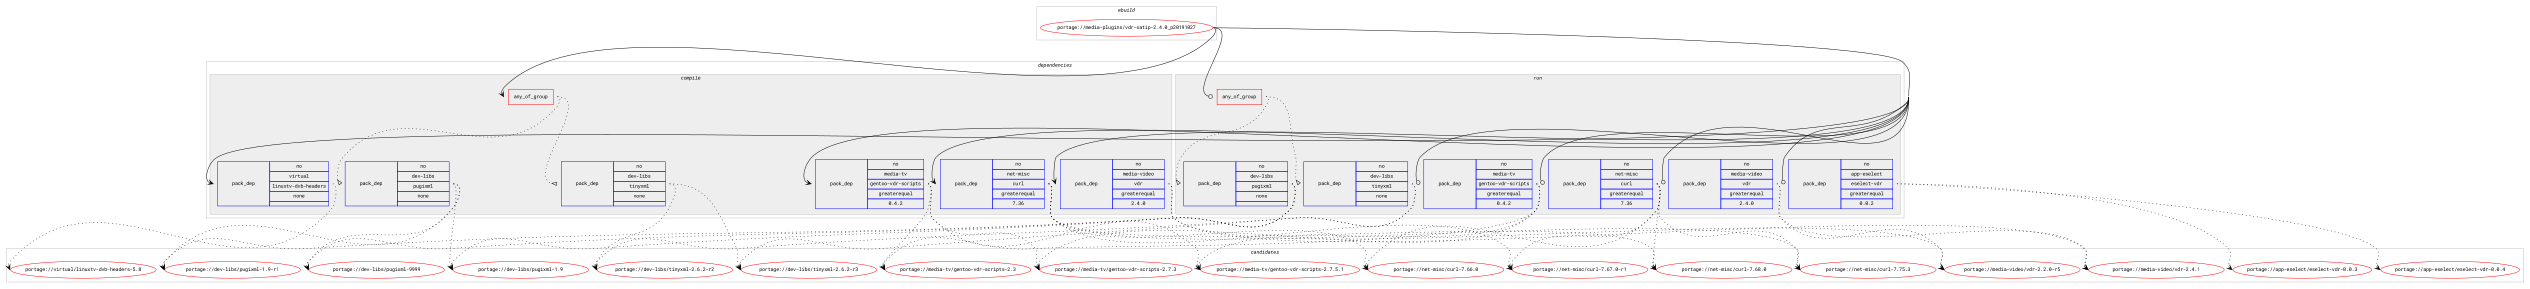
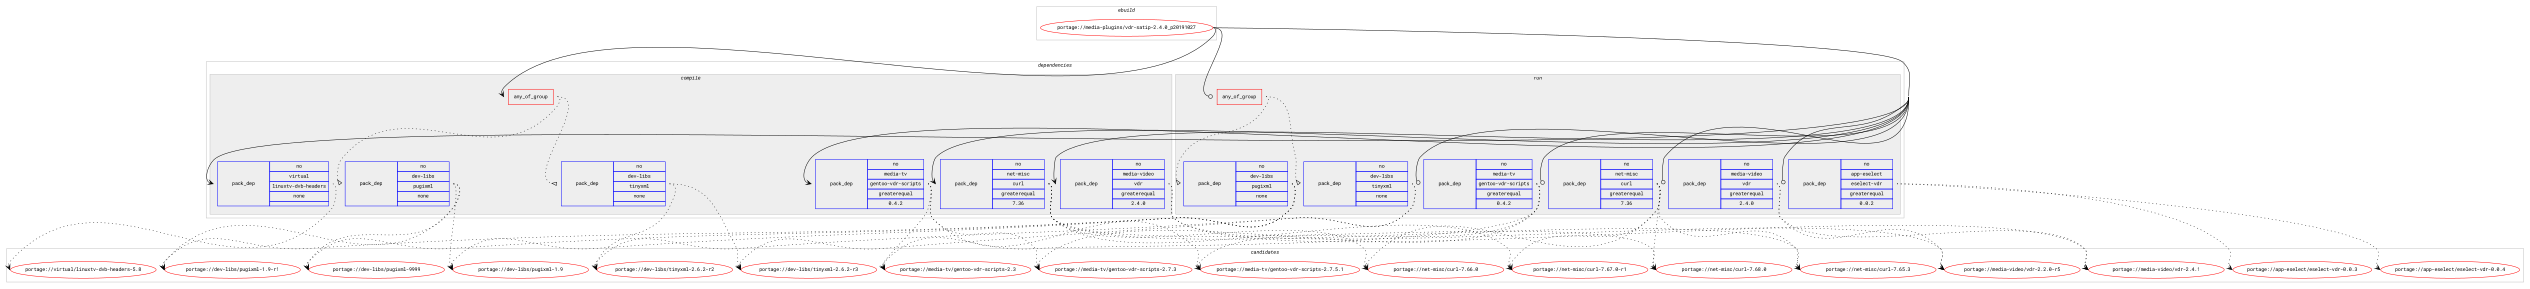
(1868, 270) -> (1868, 270)
